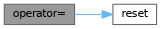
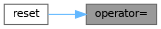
(88, 14) -> (62, 14)
